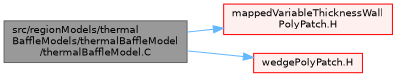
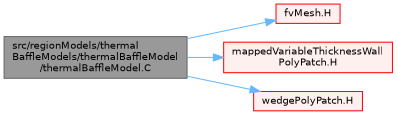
none -> (308, 14)
